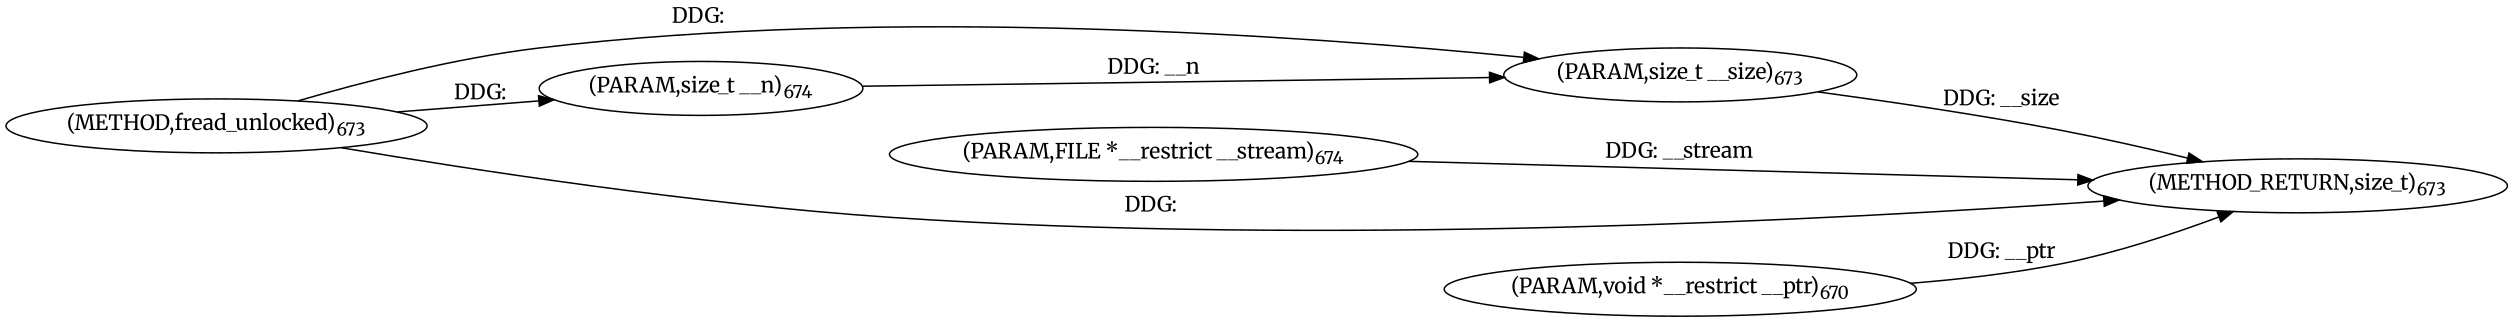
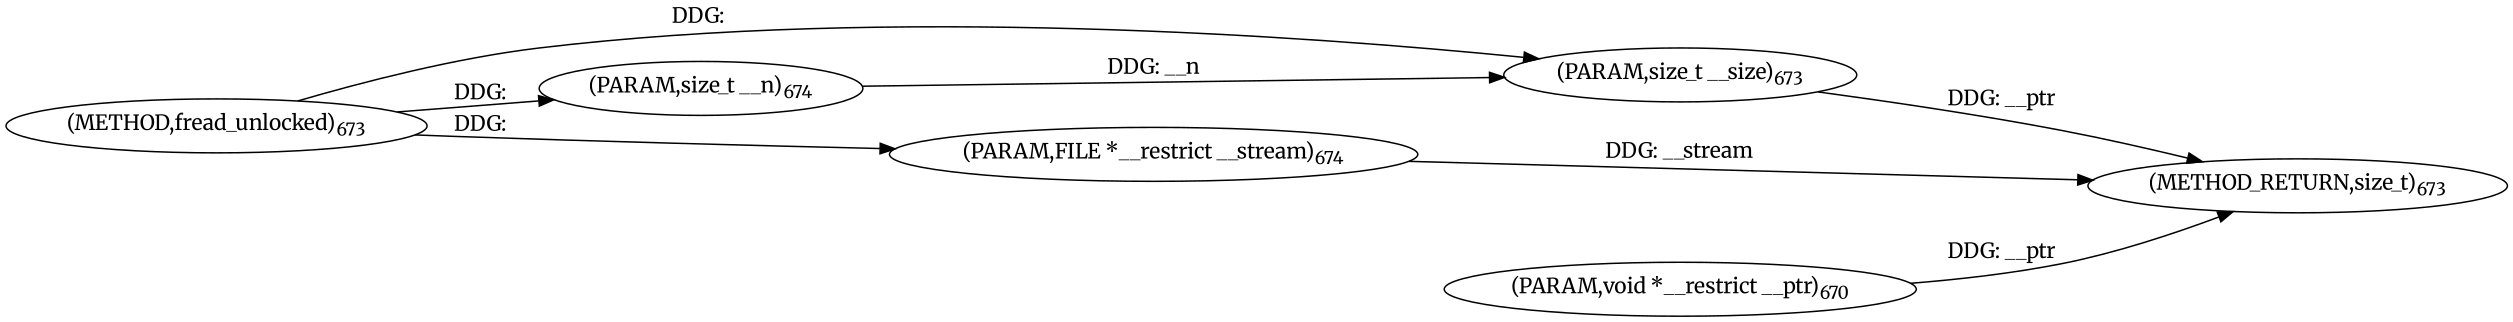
(2002, 100) -> (2002, 100)
(1220, 230) -> (647, 142)
